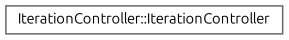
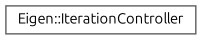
(144, 20) -> (101, 20)
